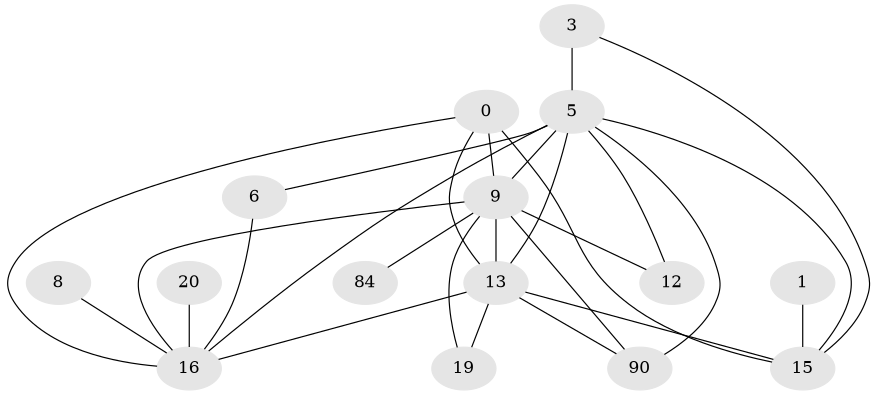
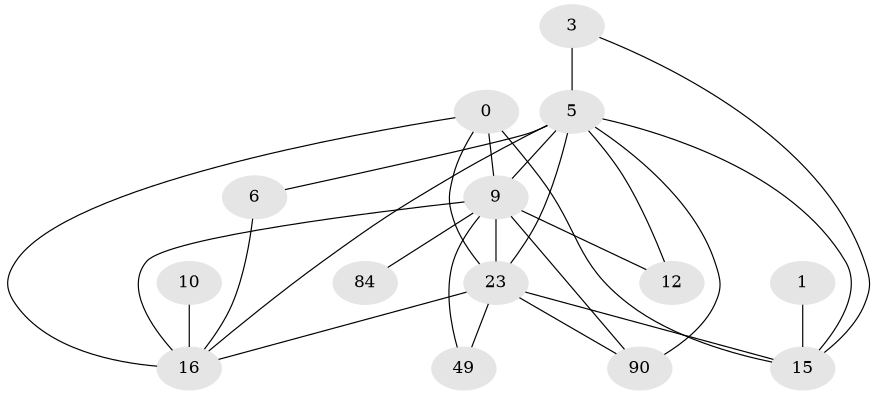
(58, 283) -> none
(189, 283) -> (189, 283)
(496, 283) -> (496, 283)
(464, 369) -> (464, 369)
